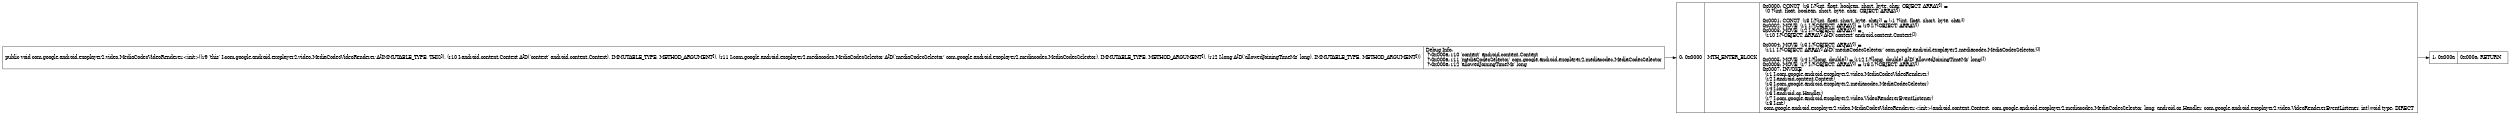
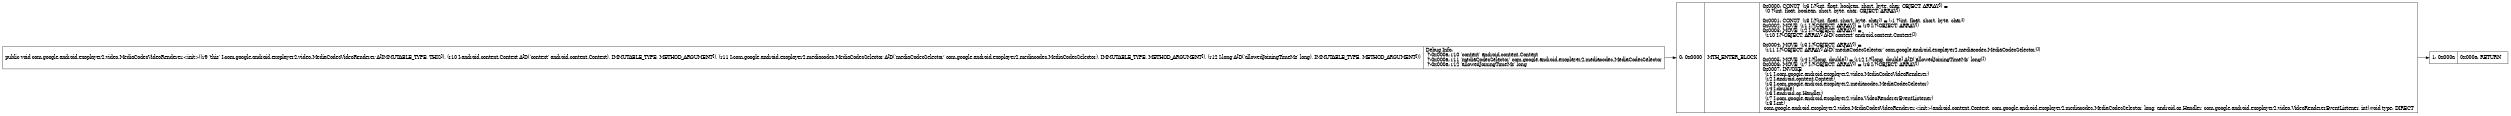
(1775, 89) -> (1778, 89)
